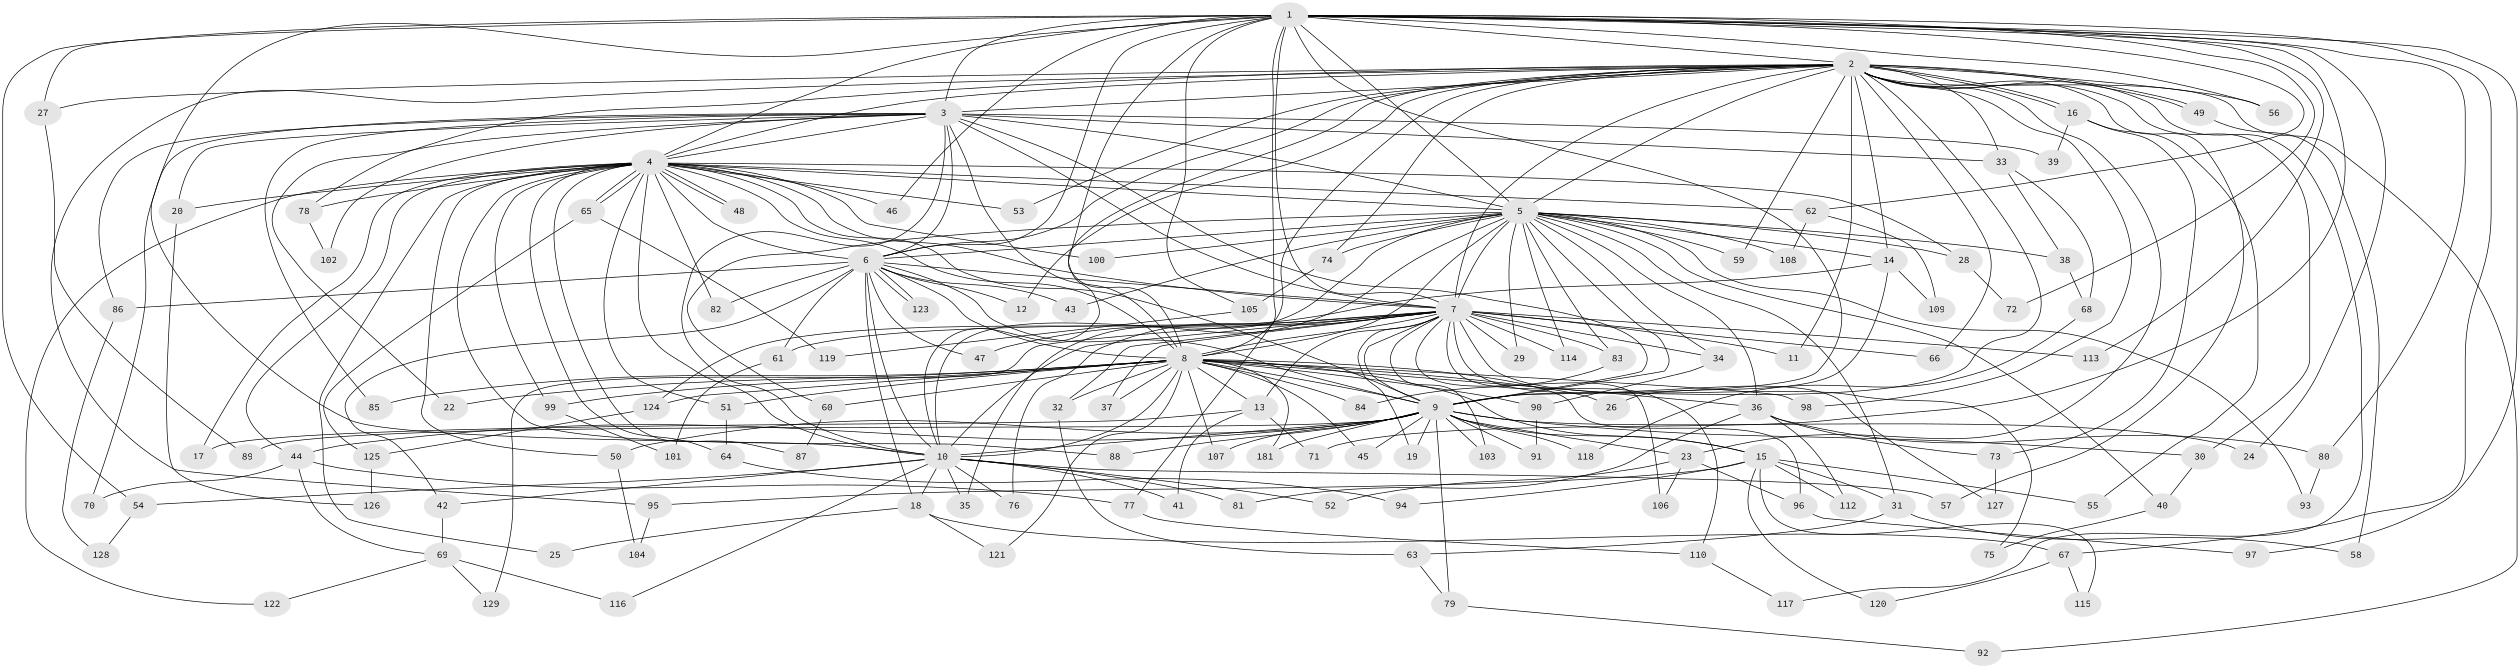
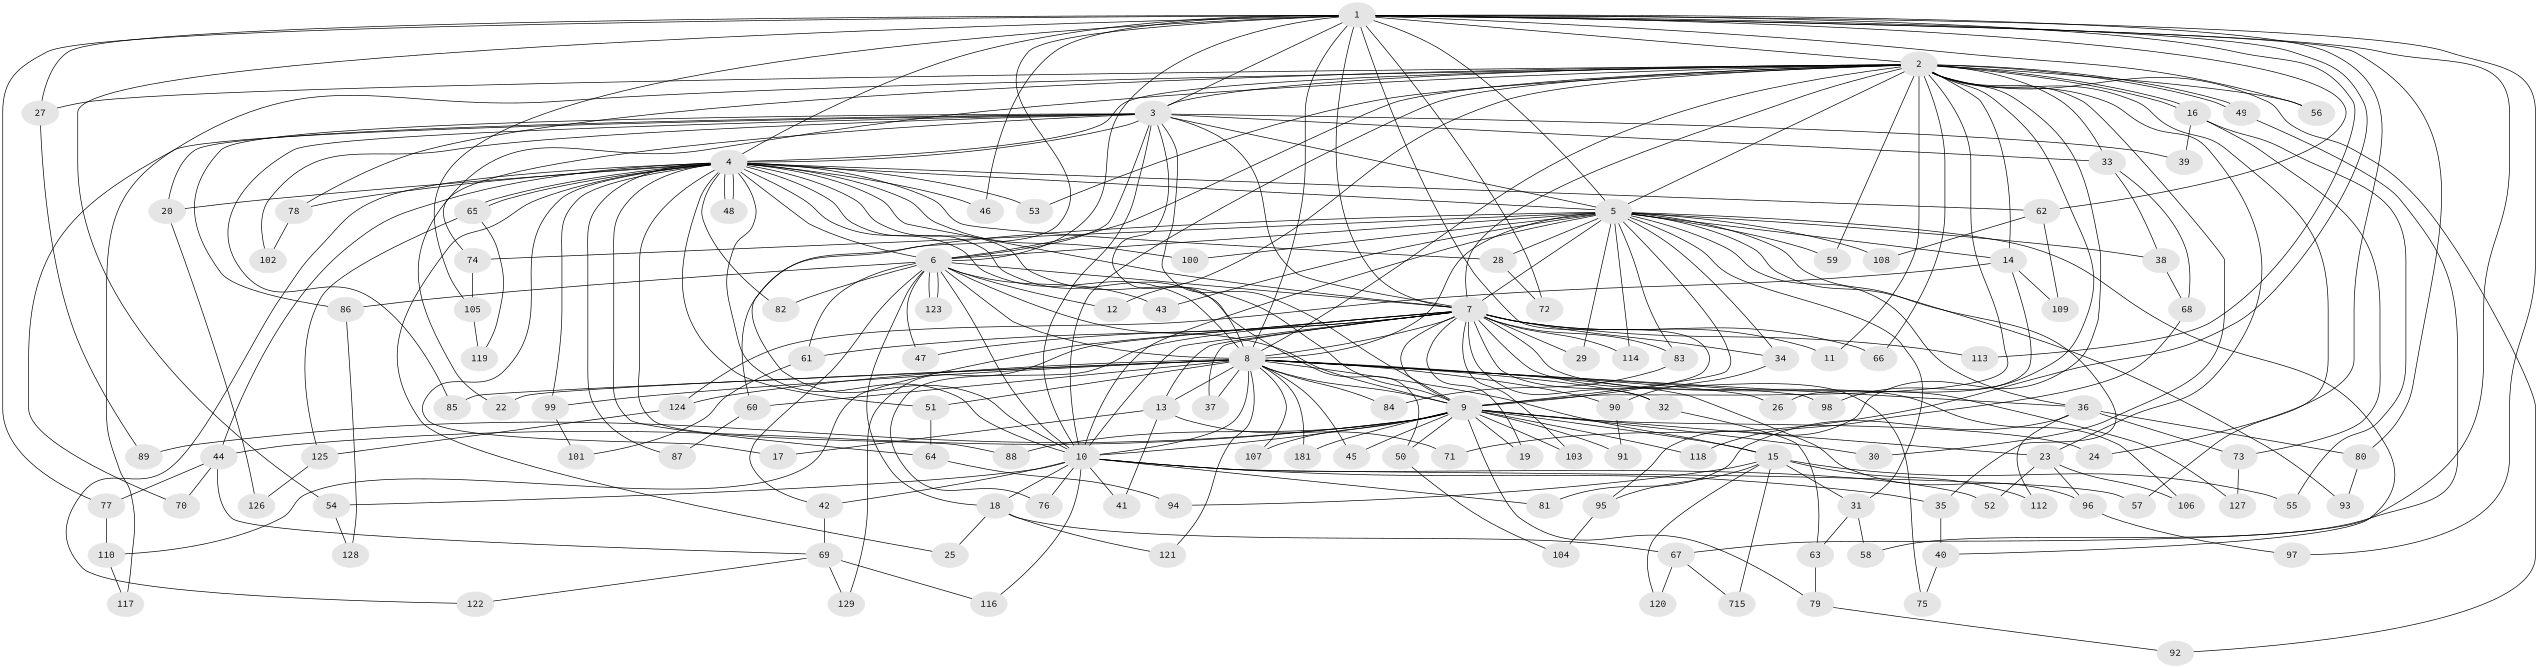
(2181, 481) -> (1941, 531)
(2083, 604) -> (1737, 604)
